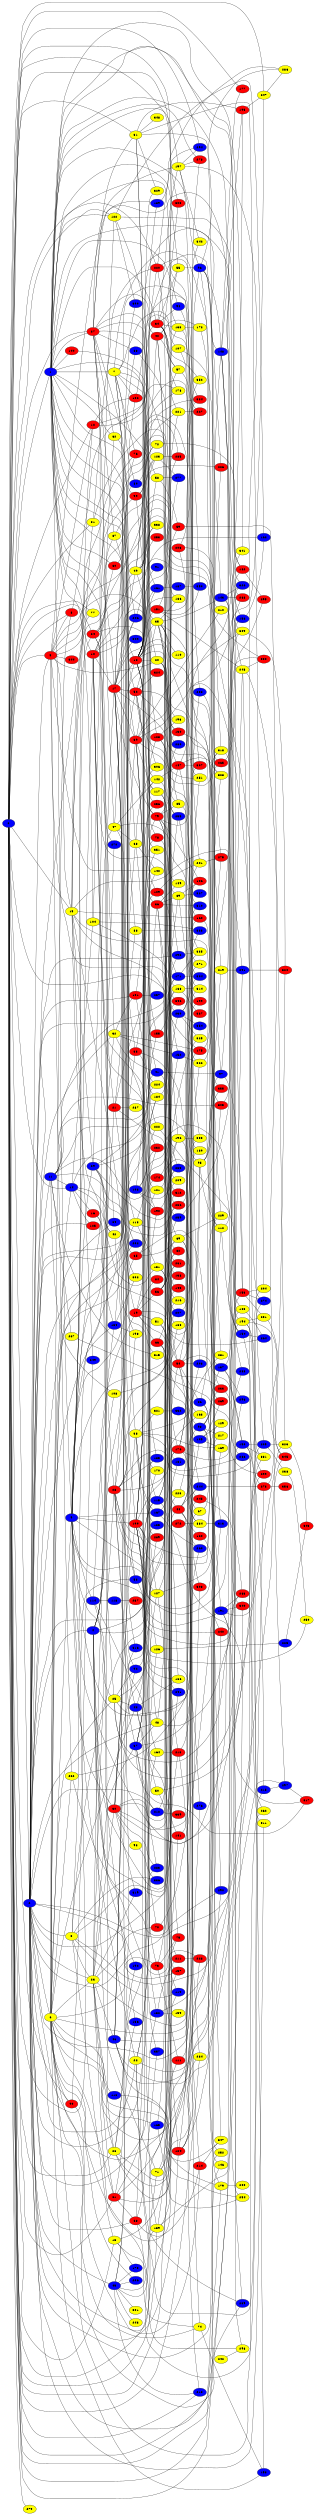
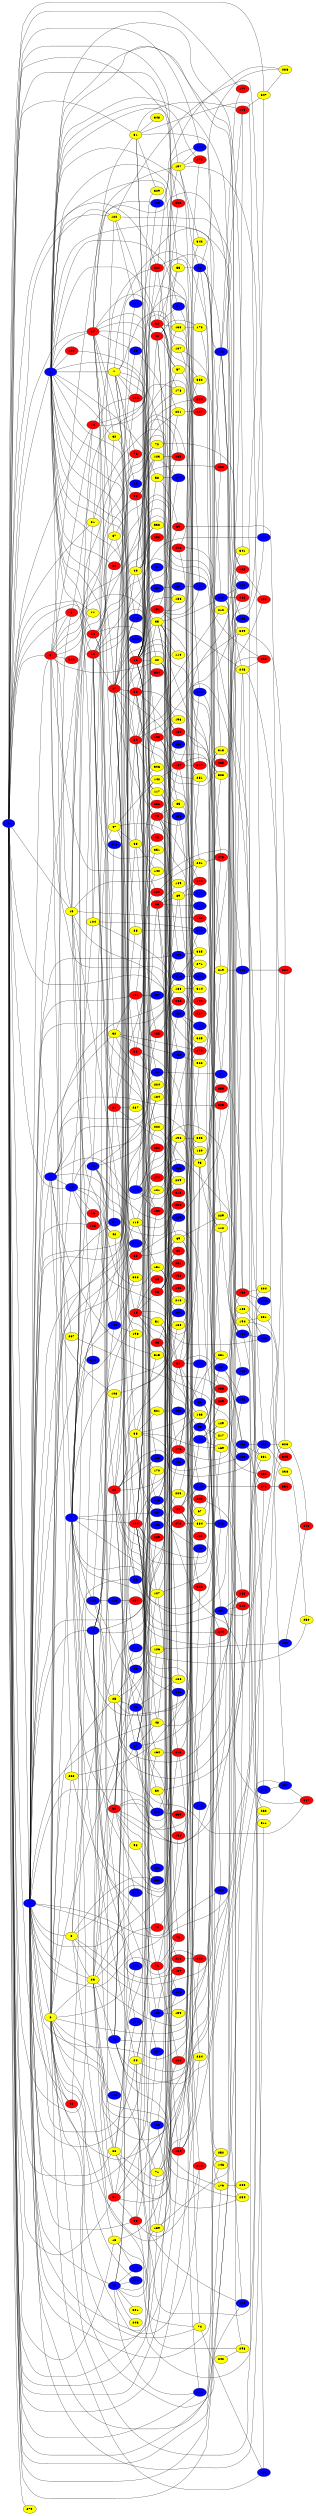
(171, 880) -> none
none -> (146, 1394)
(221, 2140) -> none
